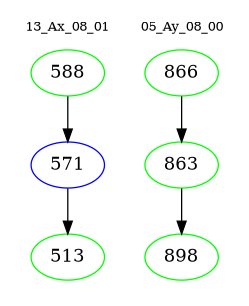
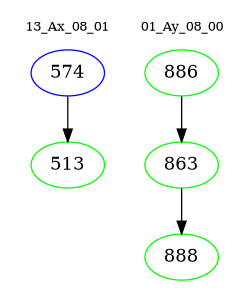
(182, 28) -> (182, 28)
(68, 73) -> none
(182, 73) -> (182, 73)
(68, 165) -> (68, 73)
(182, 257) -> (182, 257)
